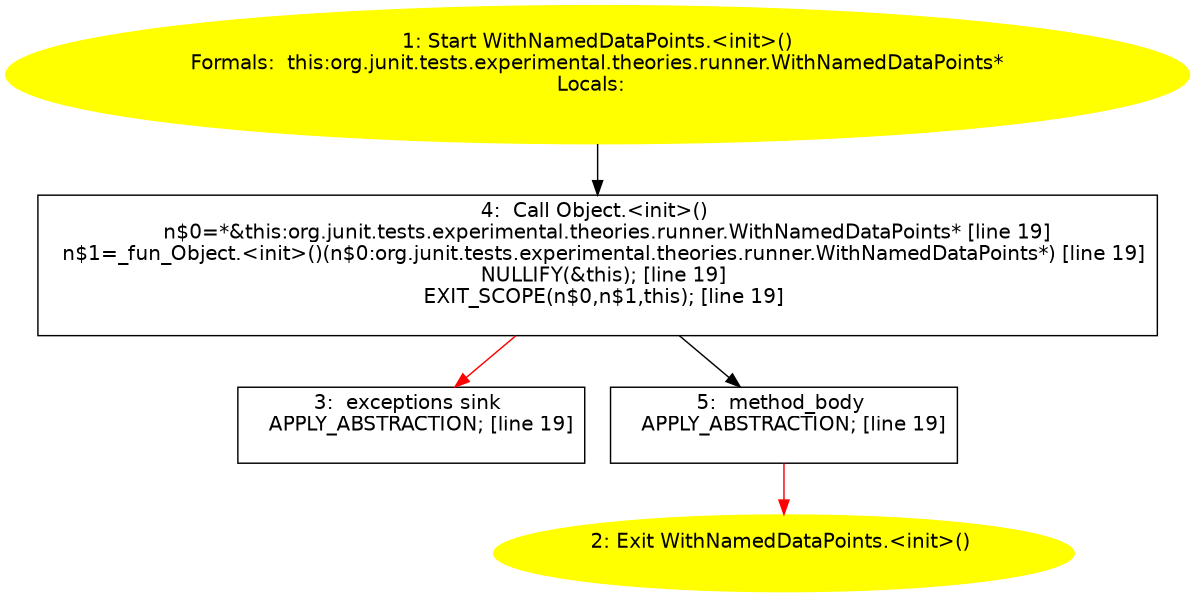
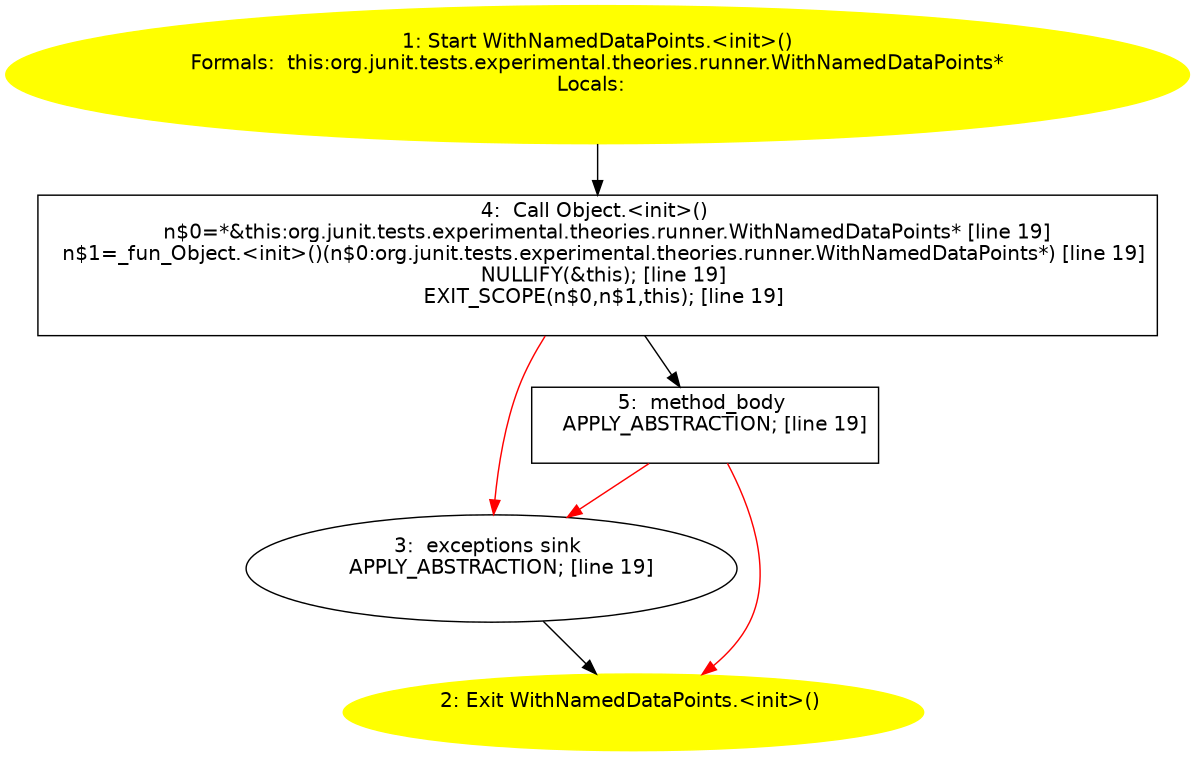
(411, 425) -> (492, 569)
none -> (614, 486)
none -> (565, 643)
